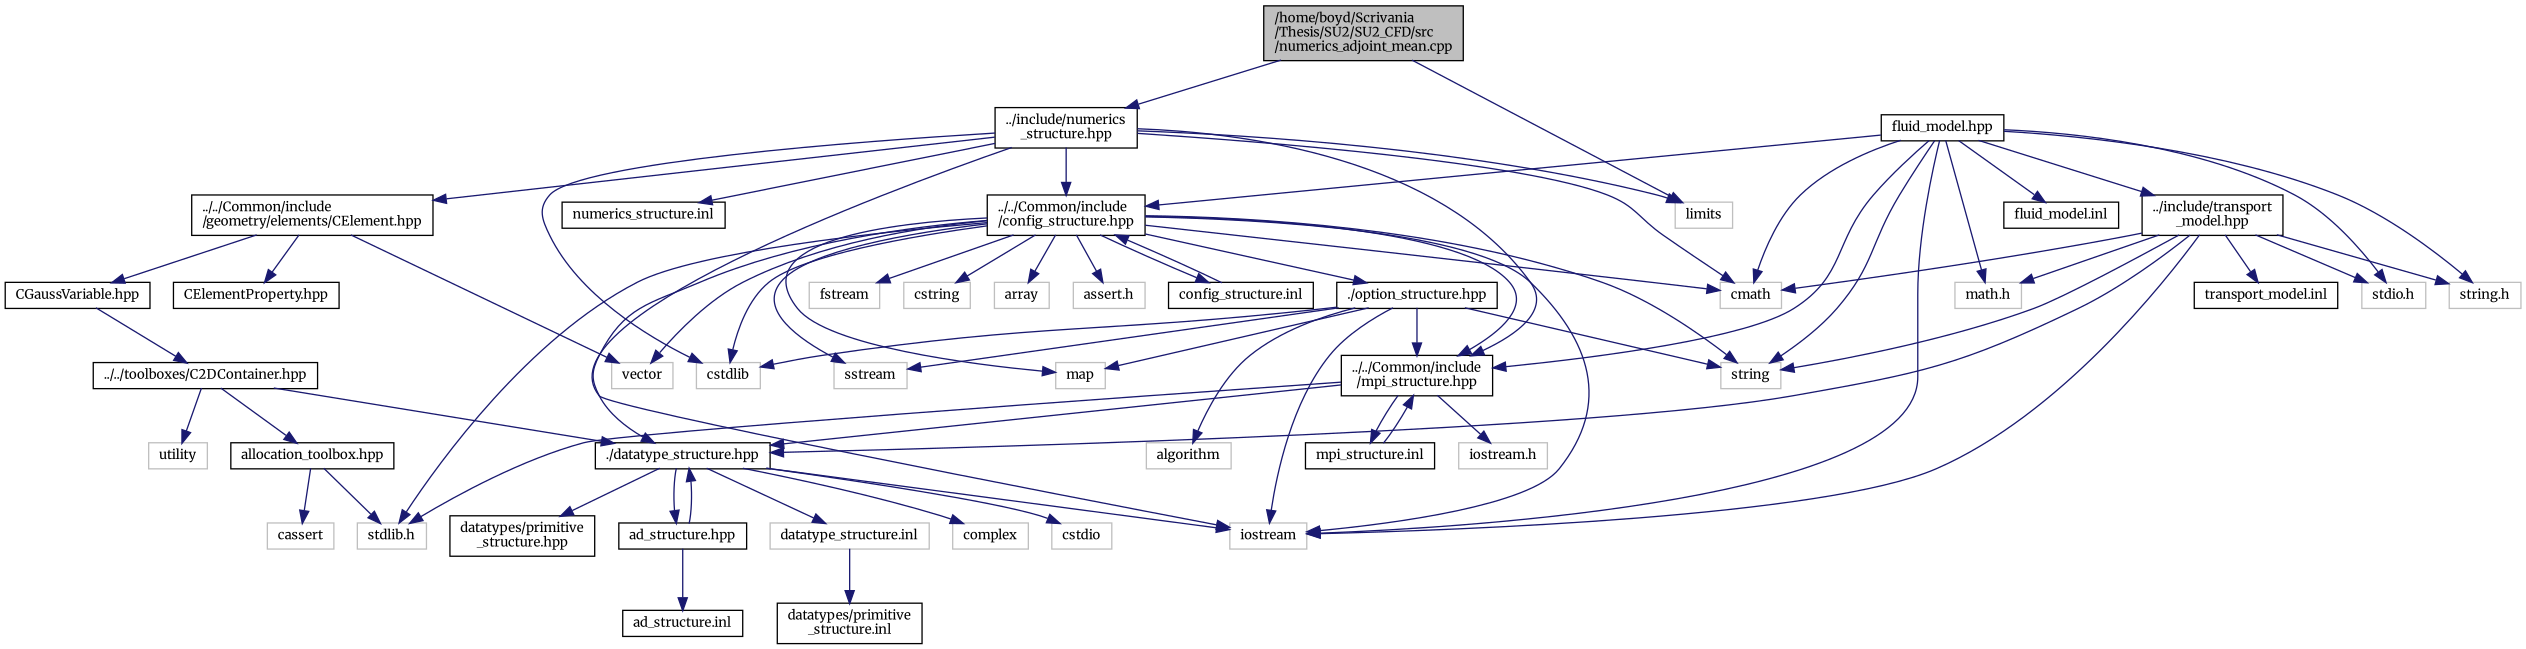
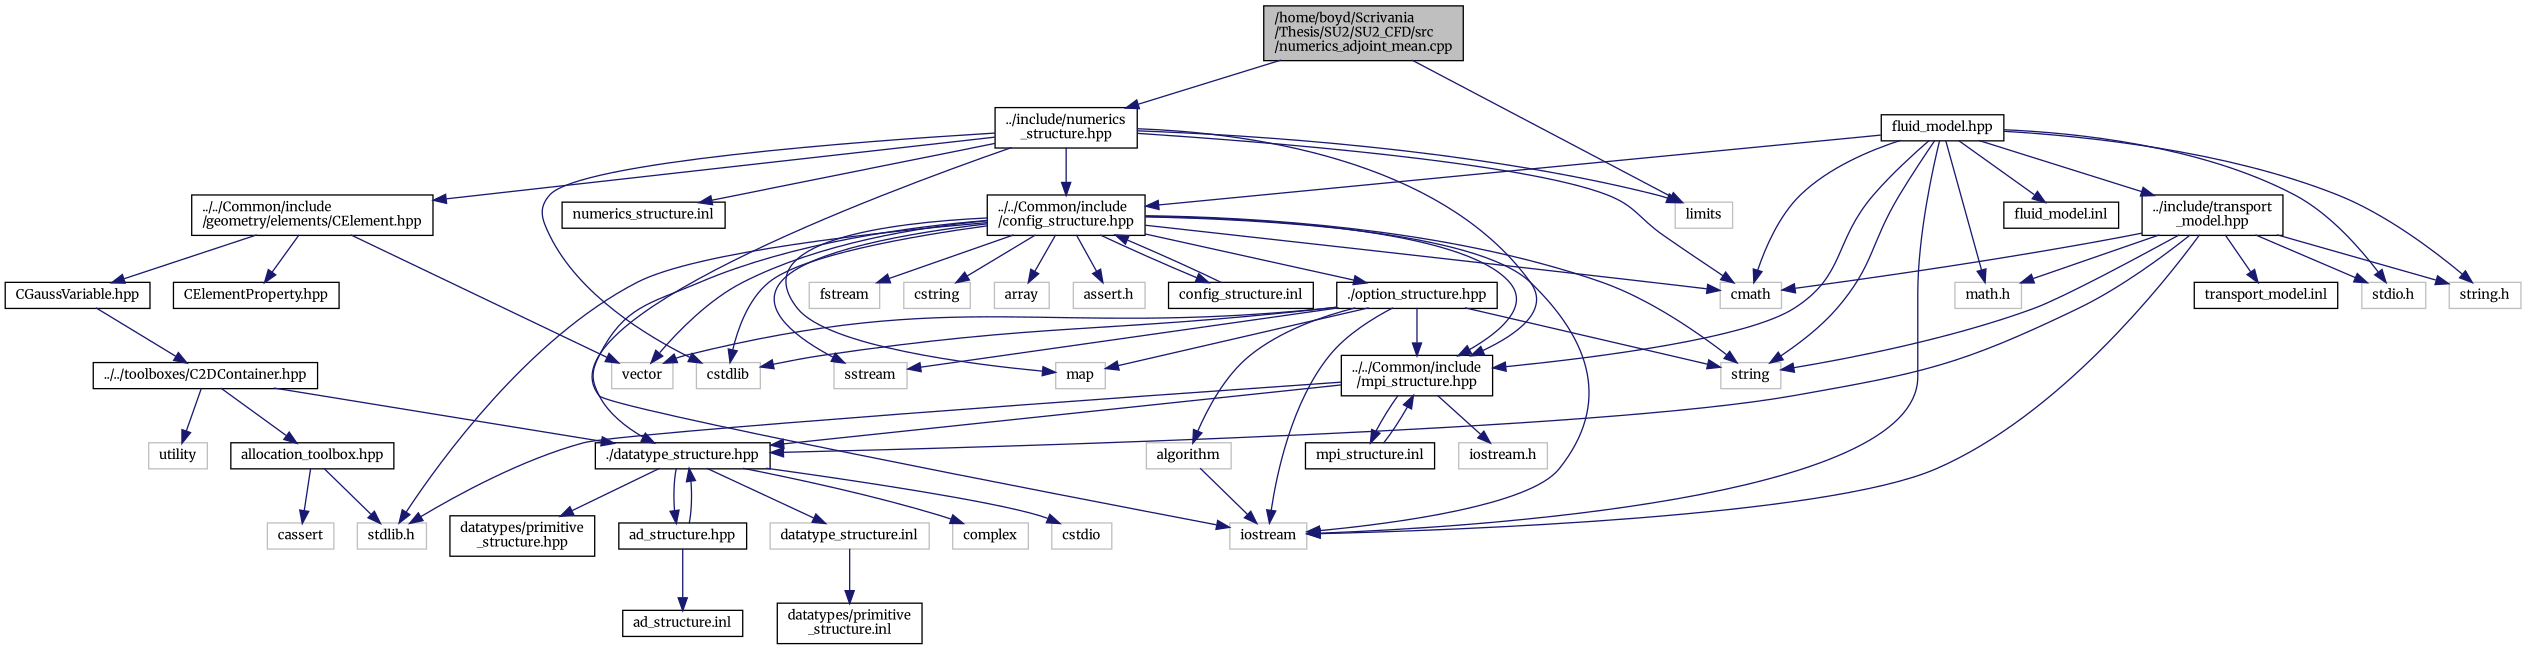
none -> (1005, 317)
(1014, 501) -> (1224, 491)
